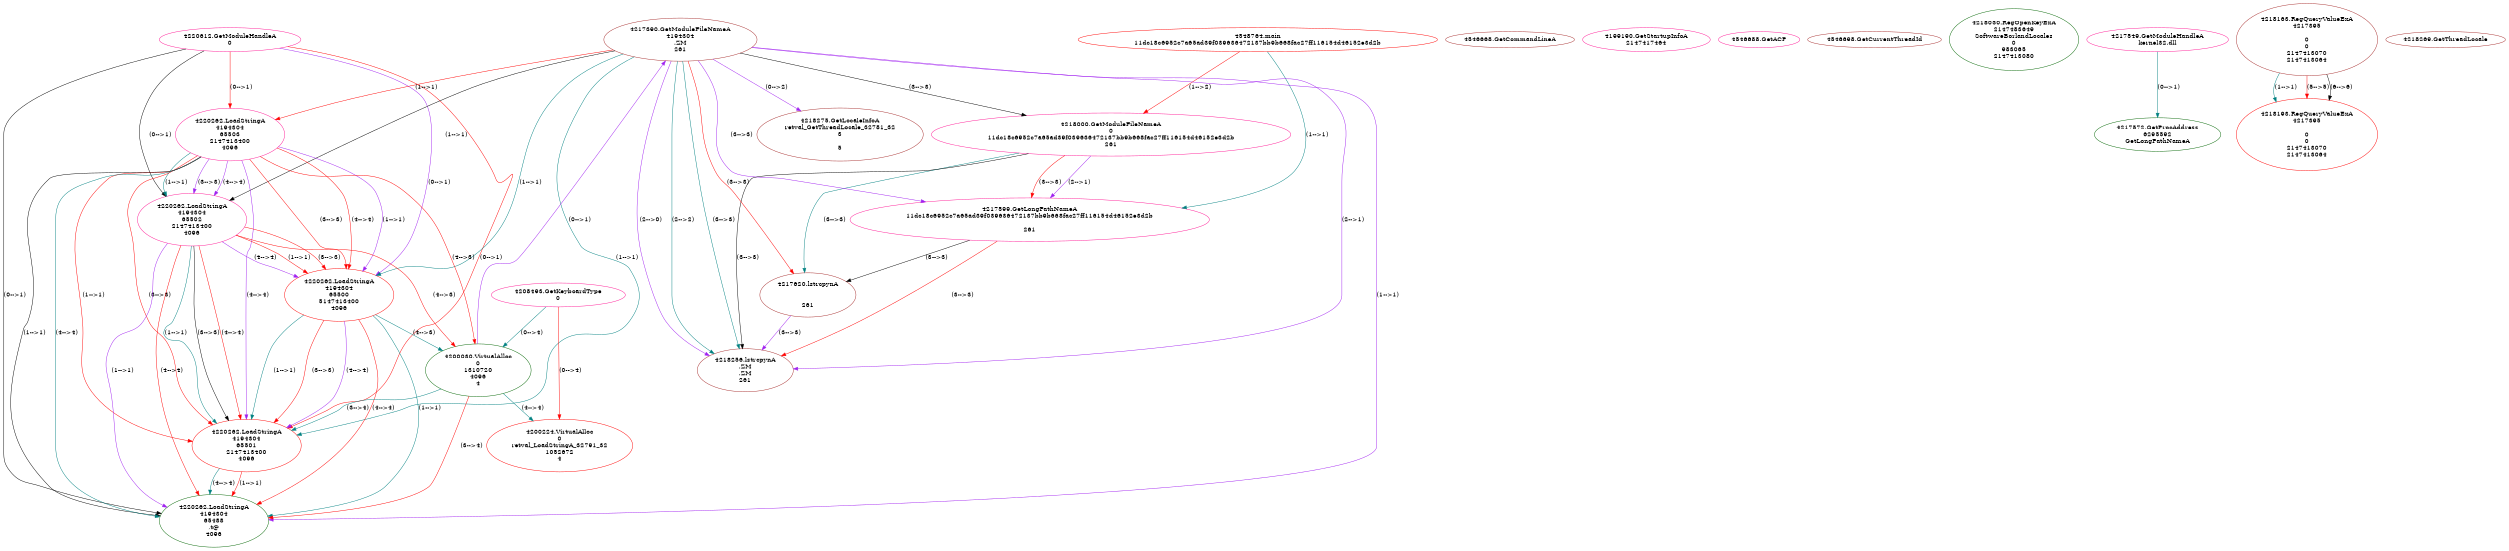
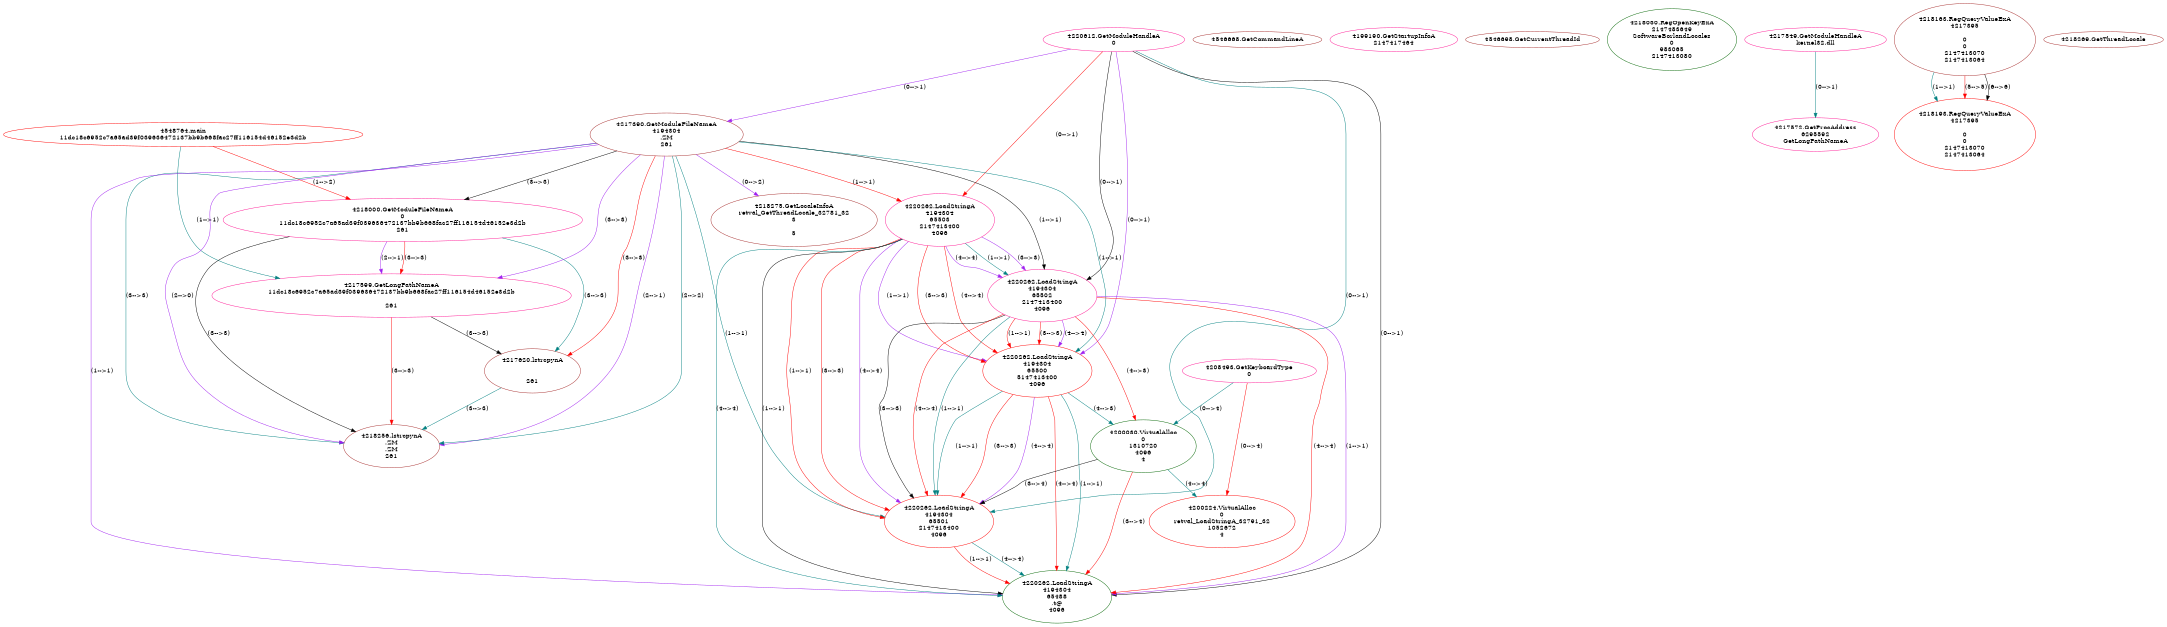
(1759, 40) -> none
(2158, 135) -> (1816, 135)
(410, 197) -> none
(559, 207) -> (901, 85)
(499, 210) -> (1311, 329)
(778, 331) -> (464, 408)
(378, 399) -> (1039, 476)
